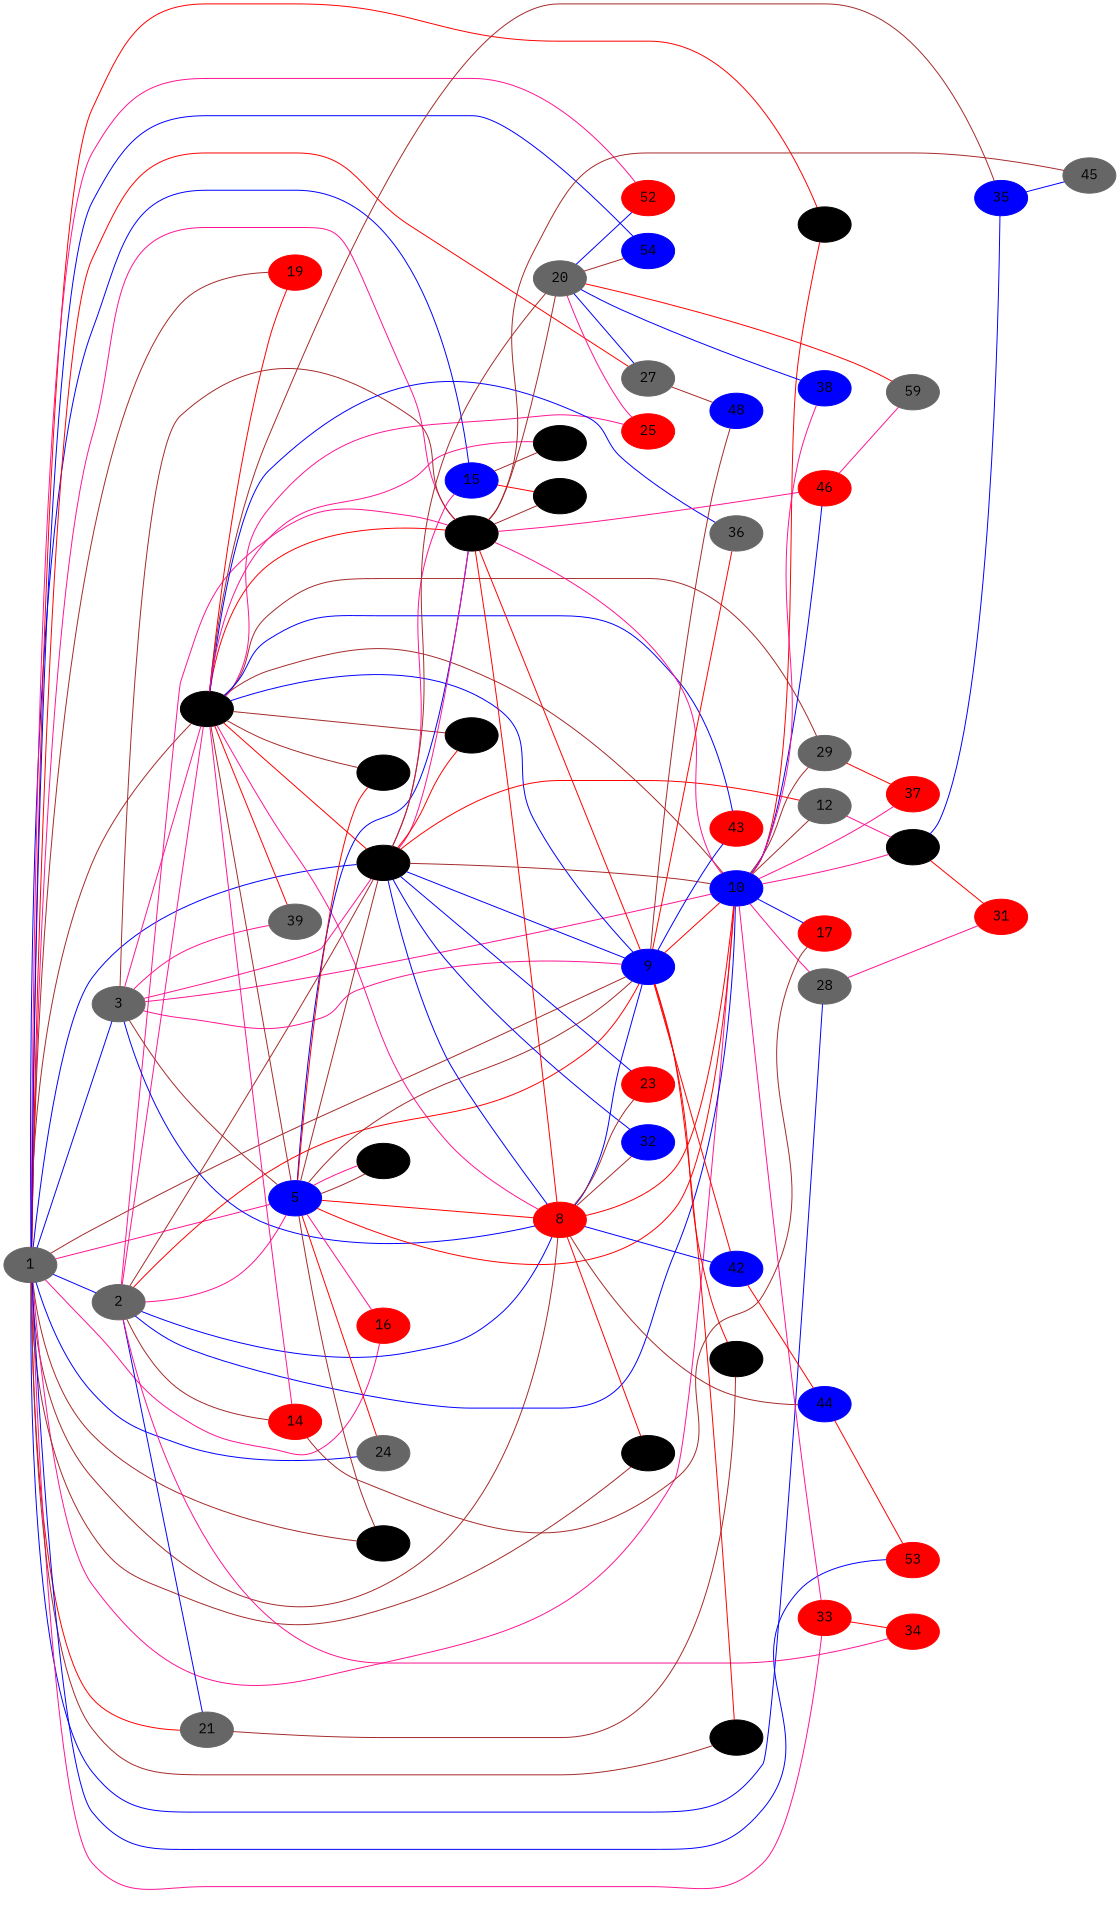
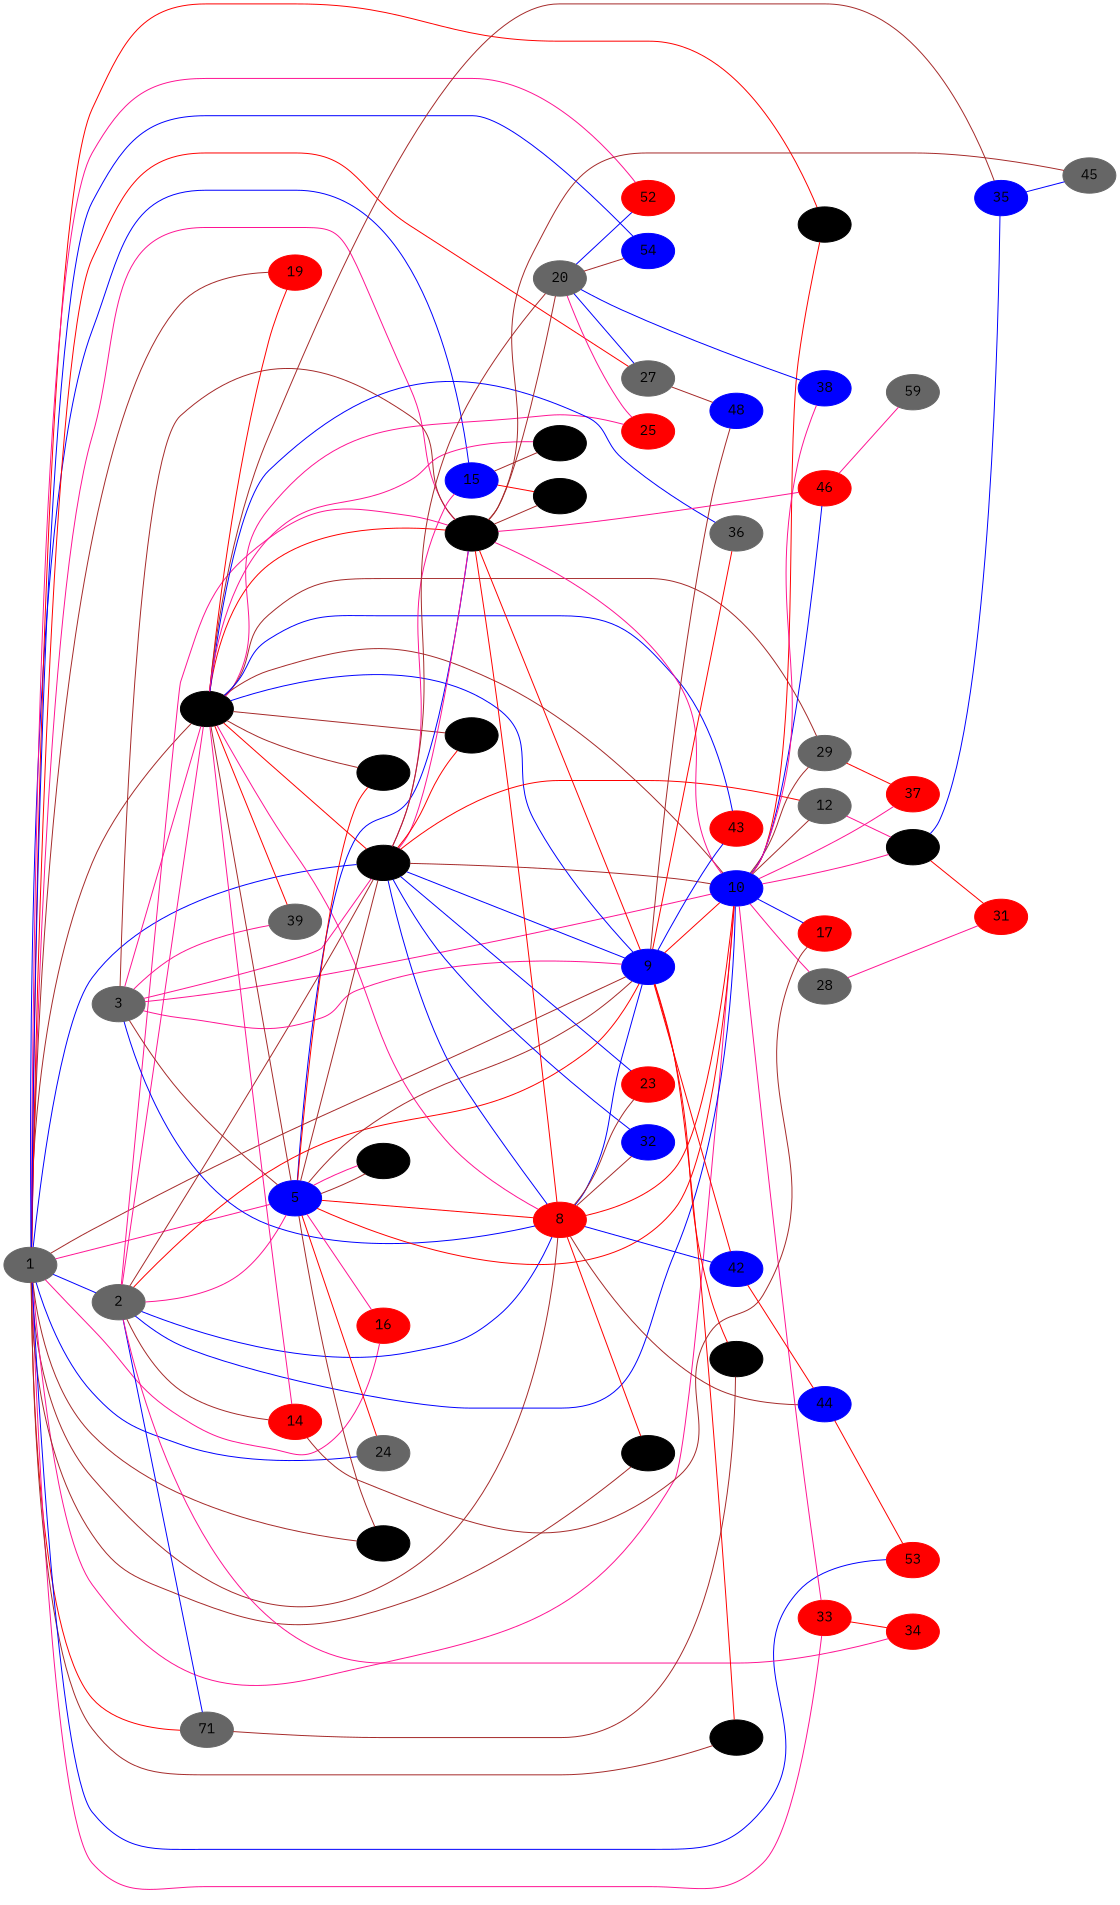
(741, 325) -> none
(75, 1135) -> none
(207, 1730) -> (207, 1730)
(562, 1812) -> none
